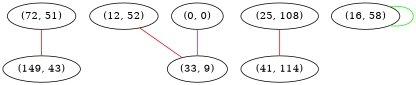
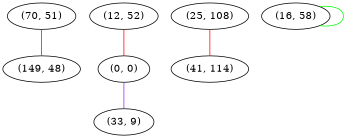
(42, 16) -> (42, 16)
(161, 43) -> (124, 43)
(42, 69) -> (42, 69)
